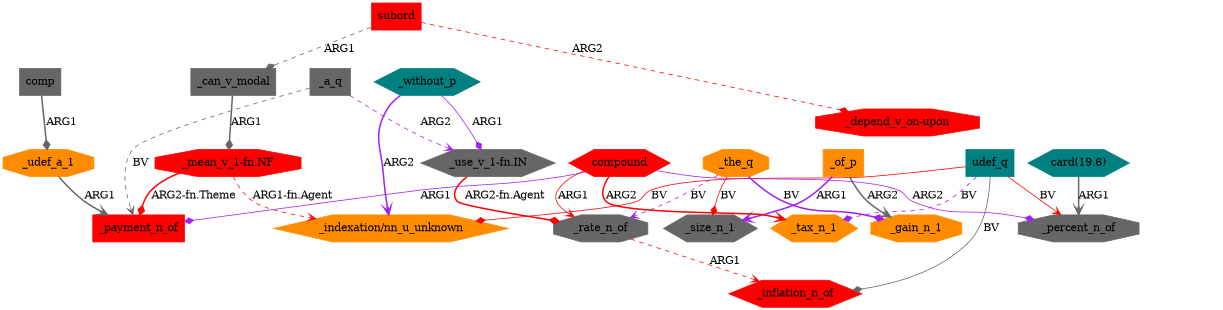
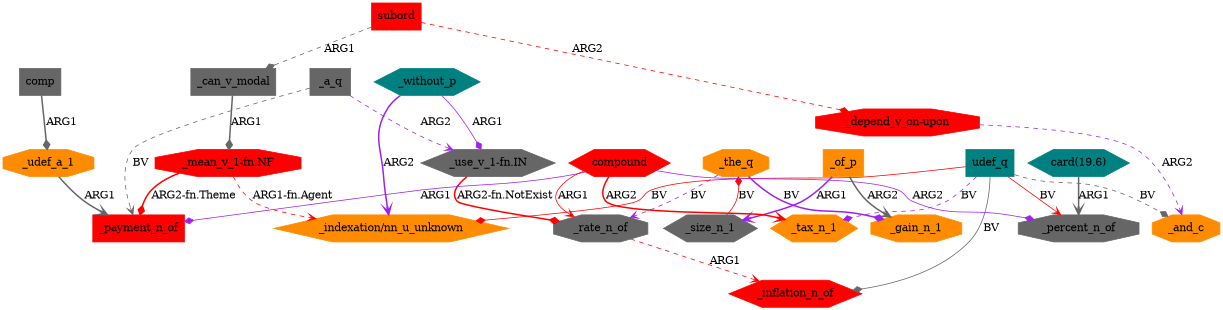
(720, 191) -> (736, 202)
(505, 196) -> (505, 196)
none -> (1186, 228)
